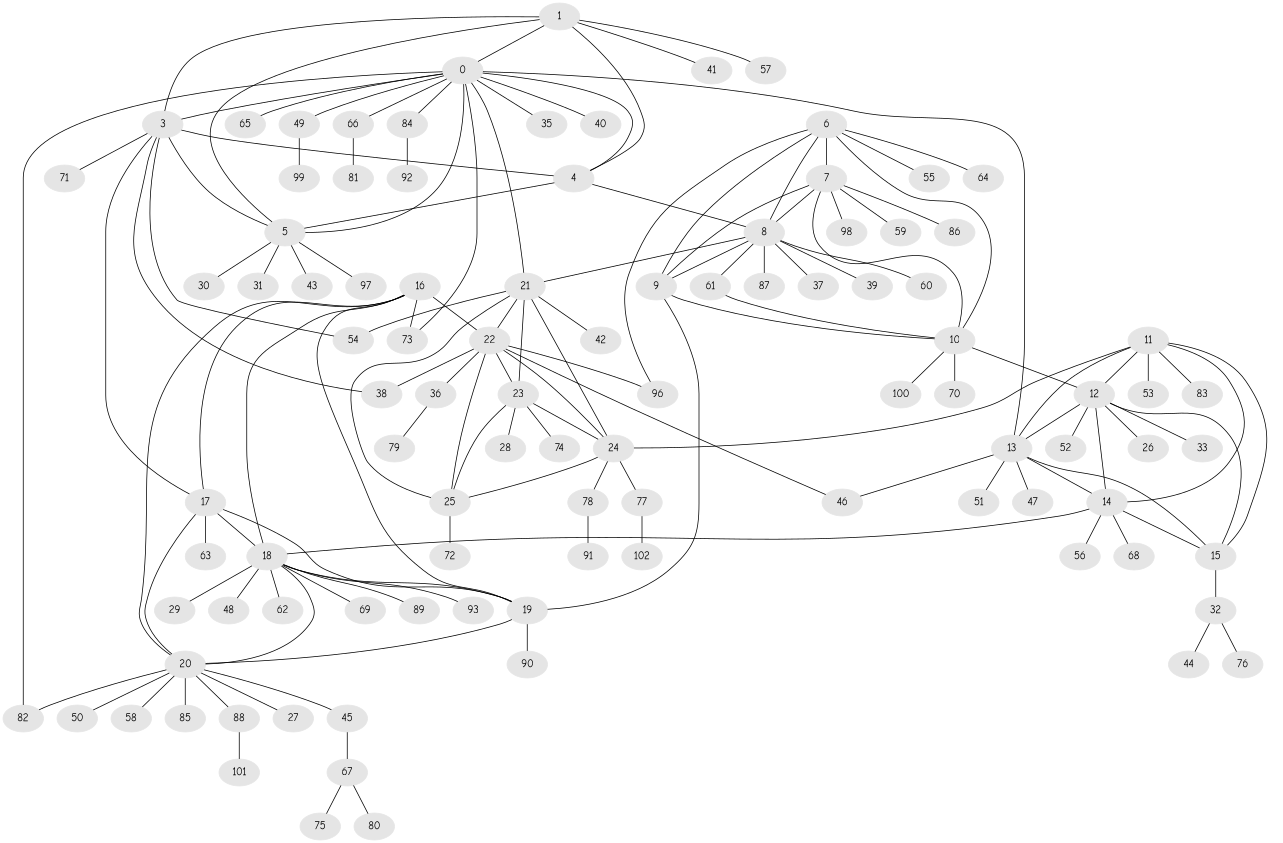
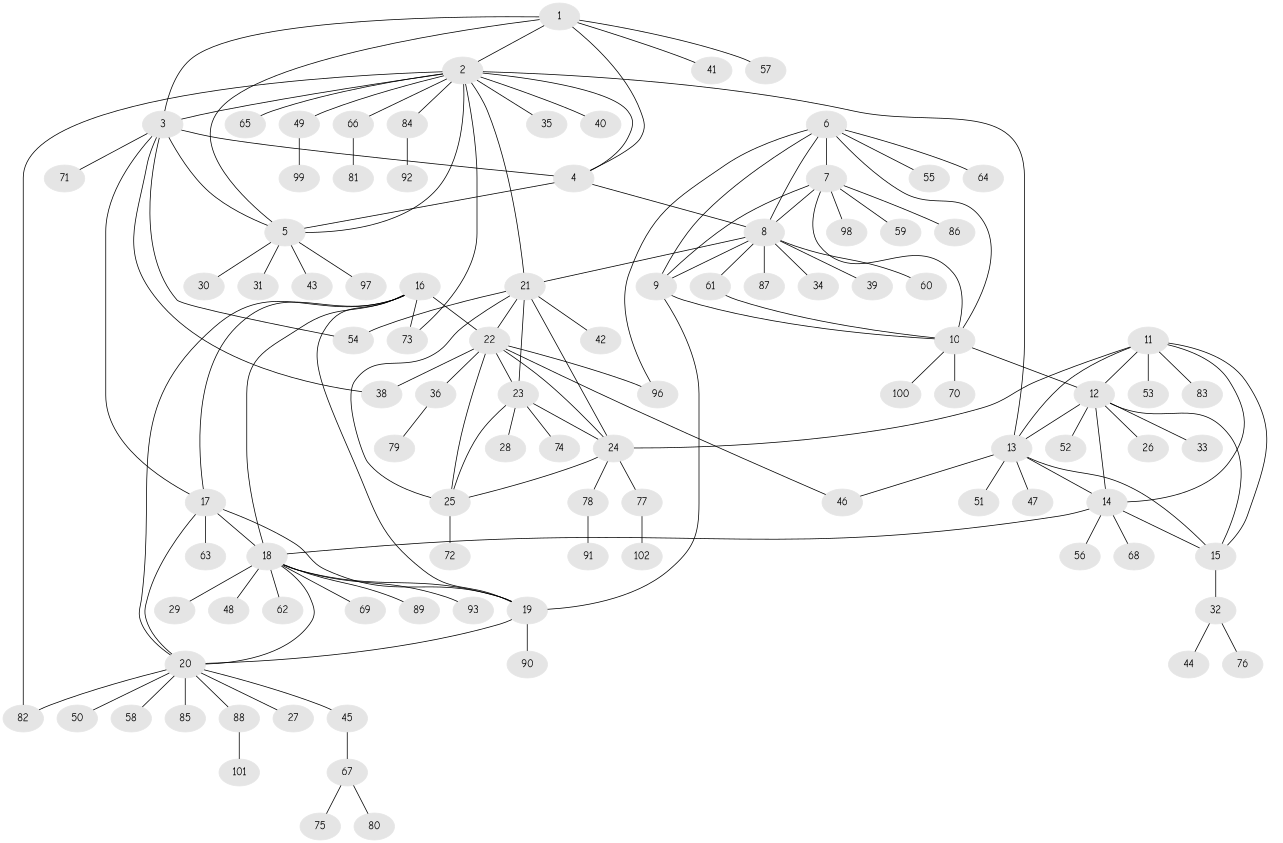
(463, 70) -> (463, 70)
(818, 286) -> (818, 286)
